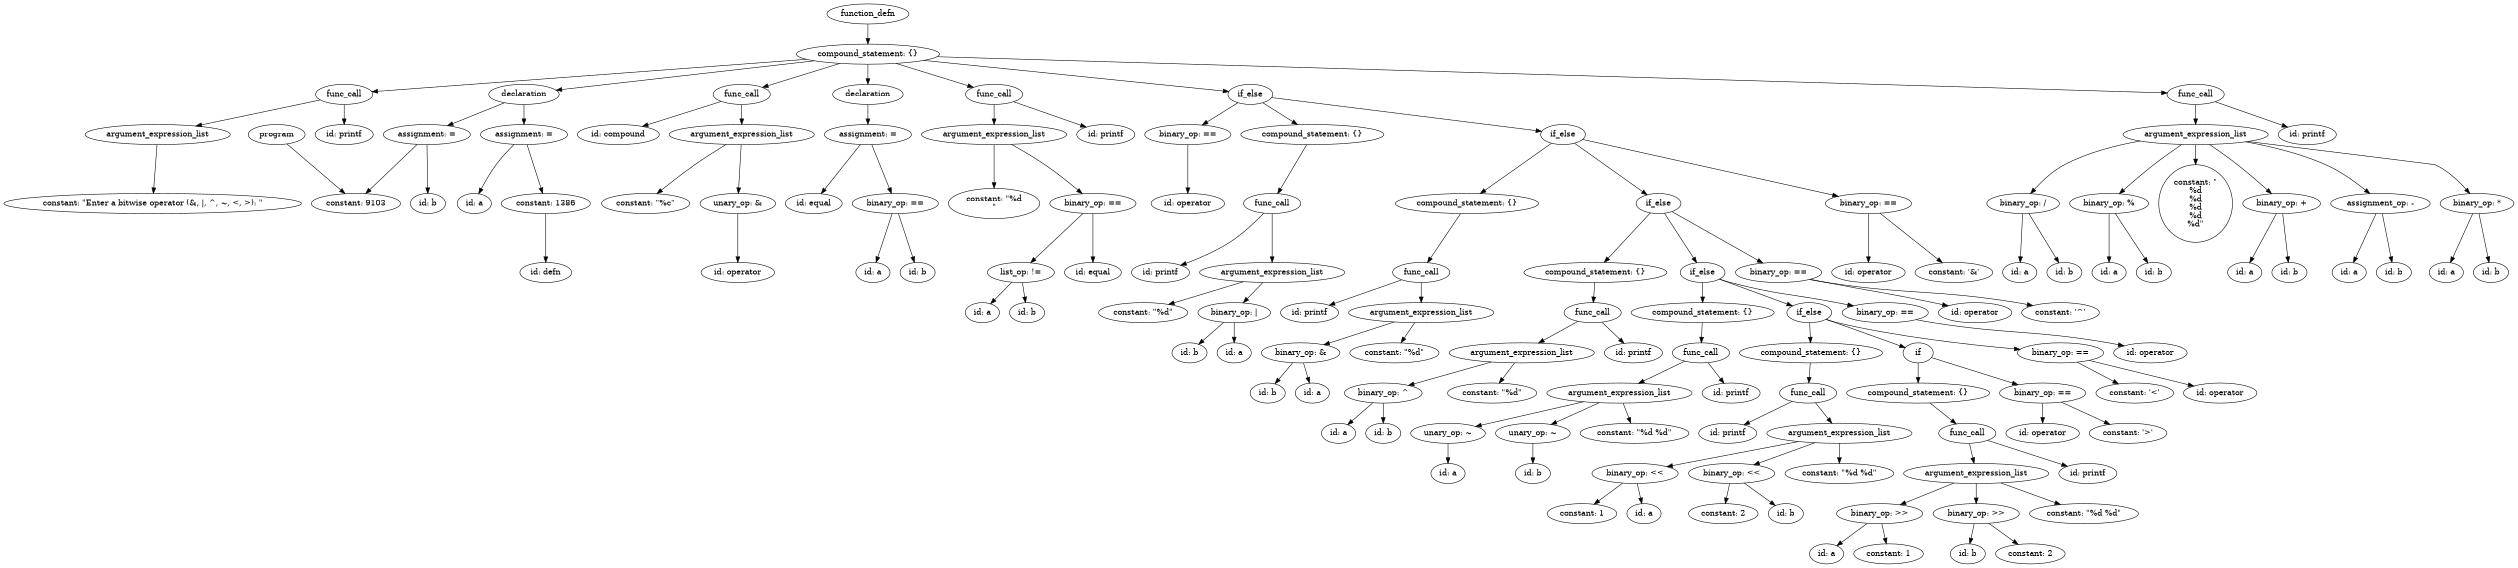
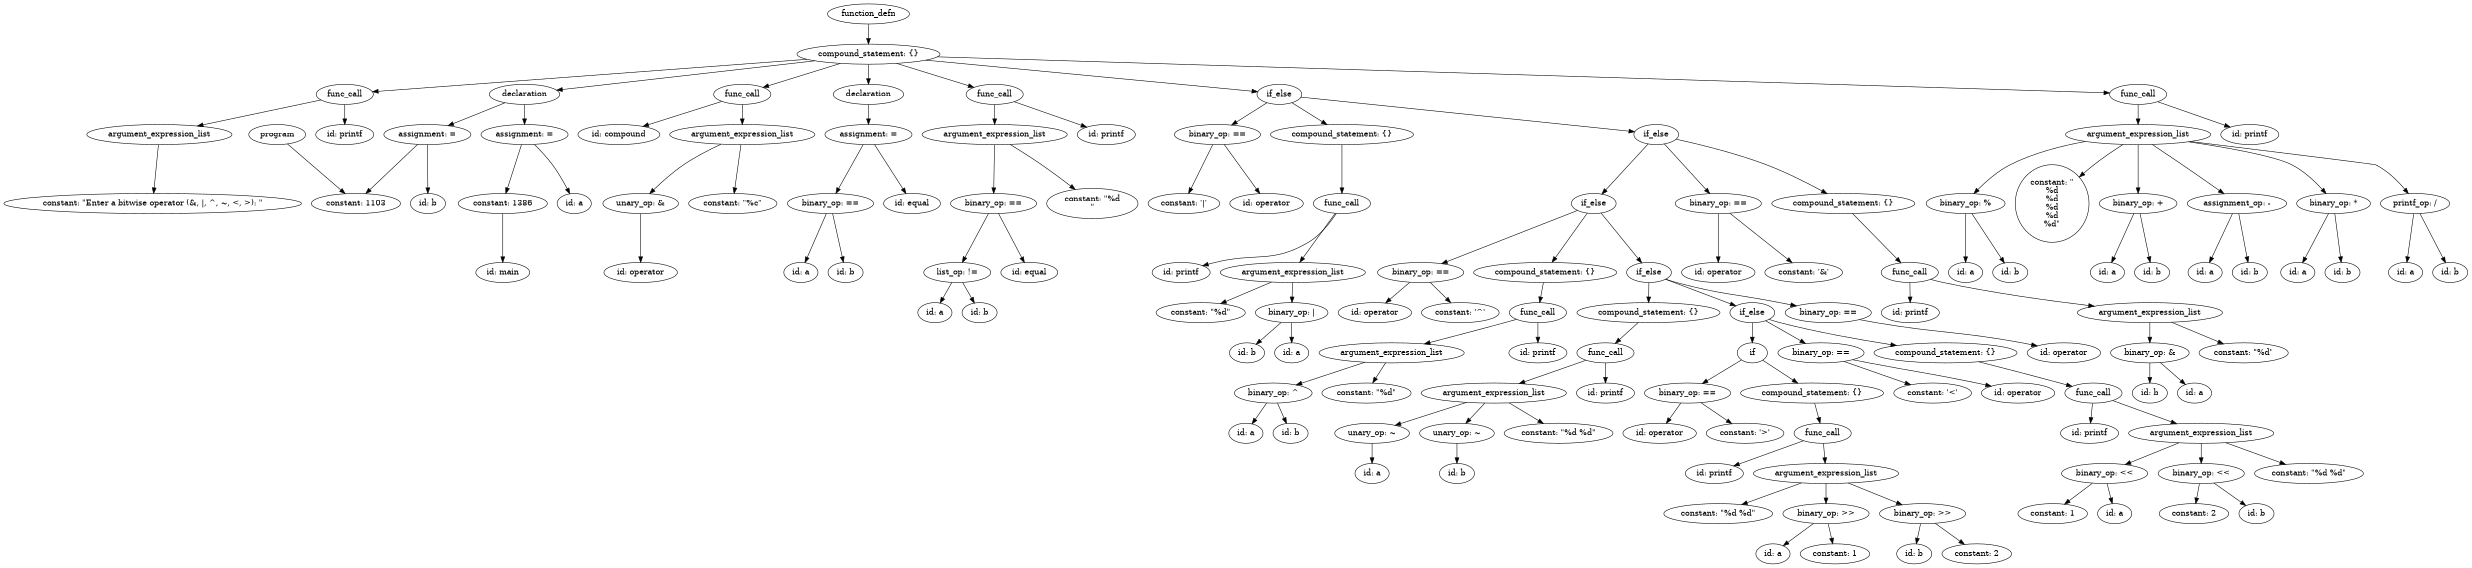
(356, 204) -> (356, 204)
none -> (1184, 204)
(2023, 204) -> (2415, 204)
(546, 272) -> (503, 272)
